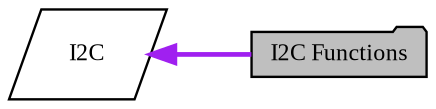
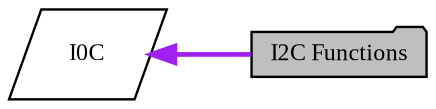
(88, 54) -> (88, 54)
